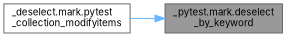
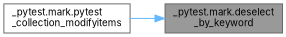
(67, 18) -> (67, 18)
